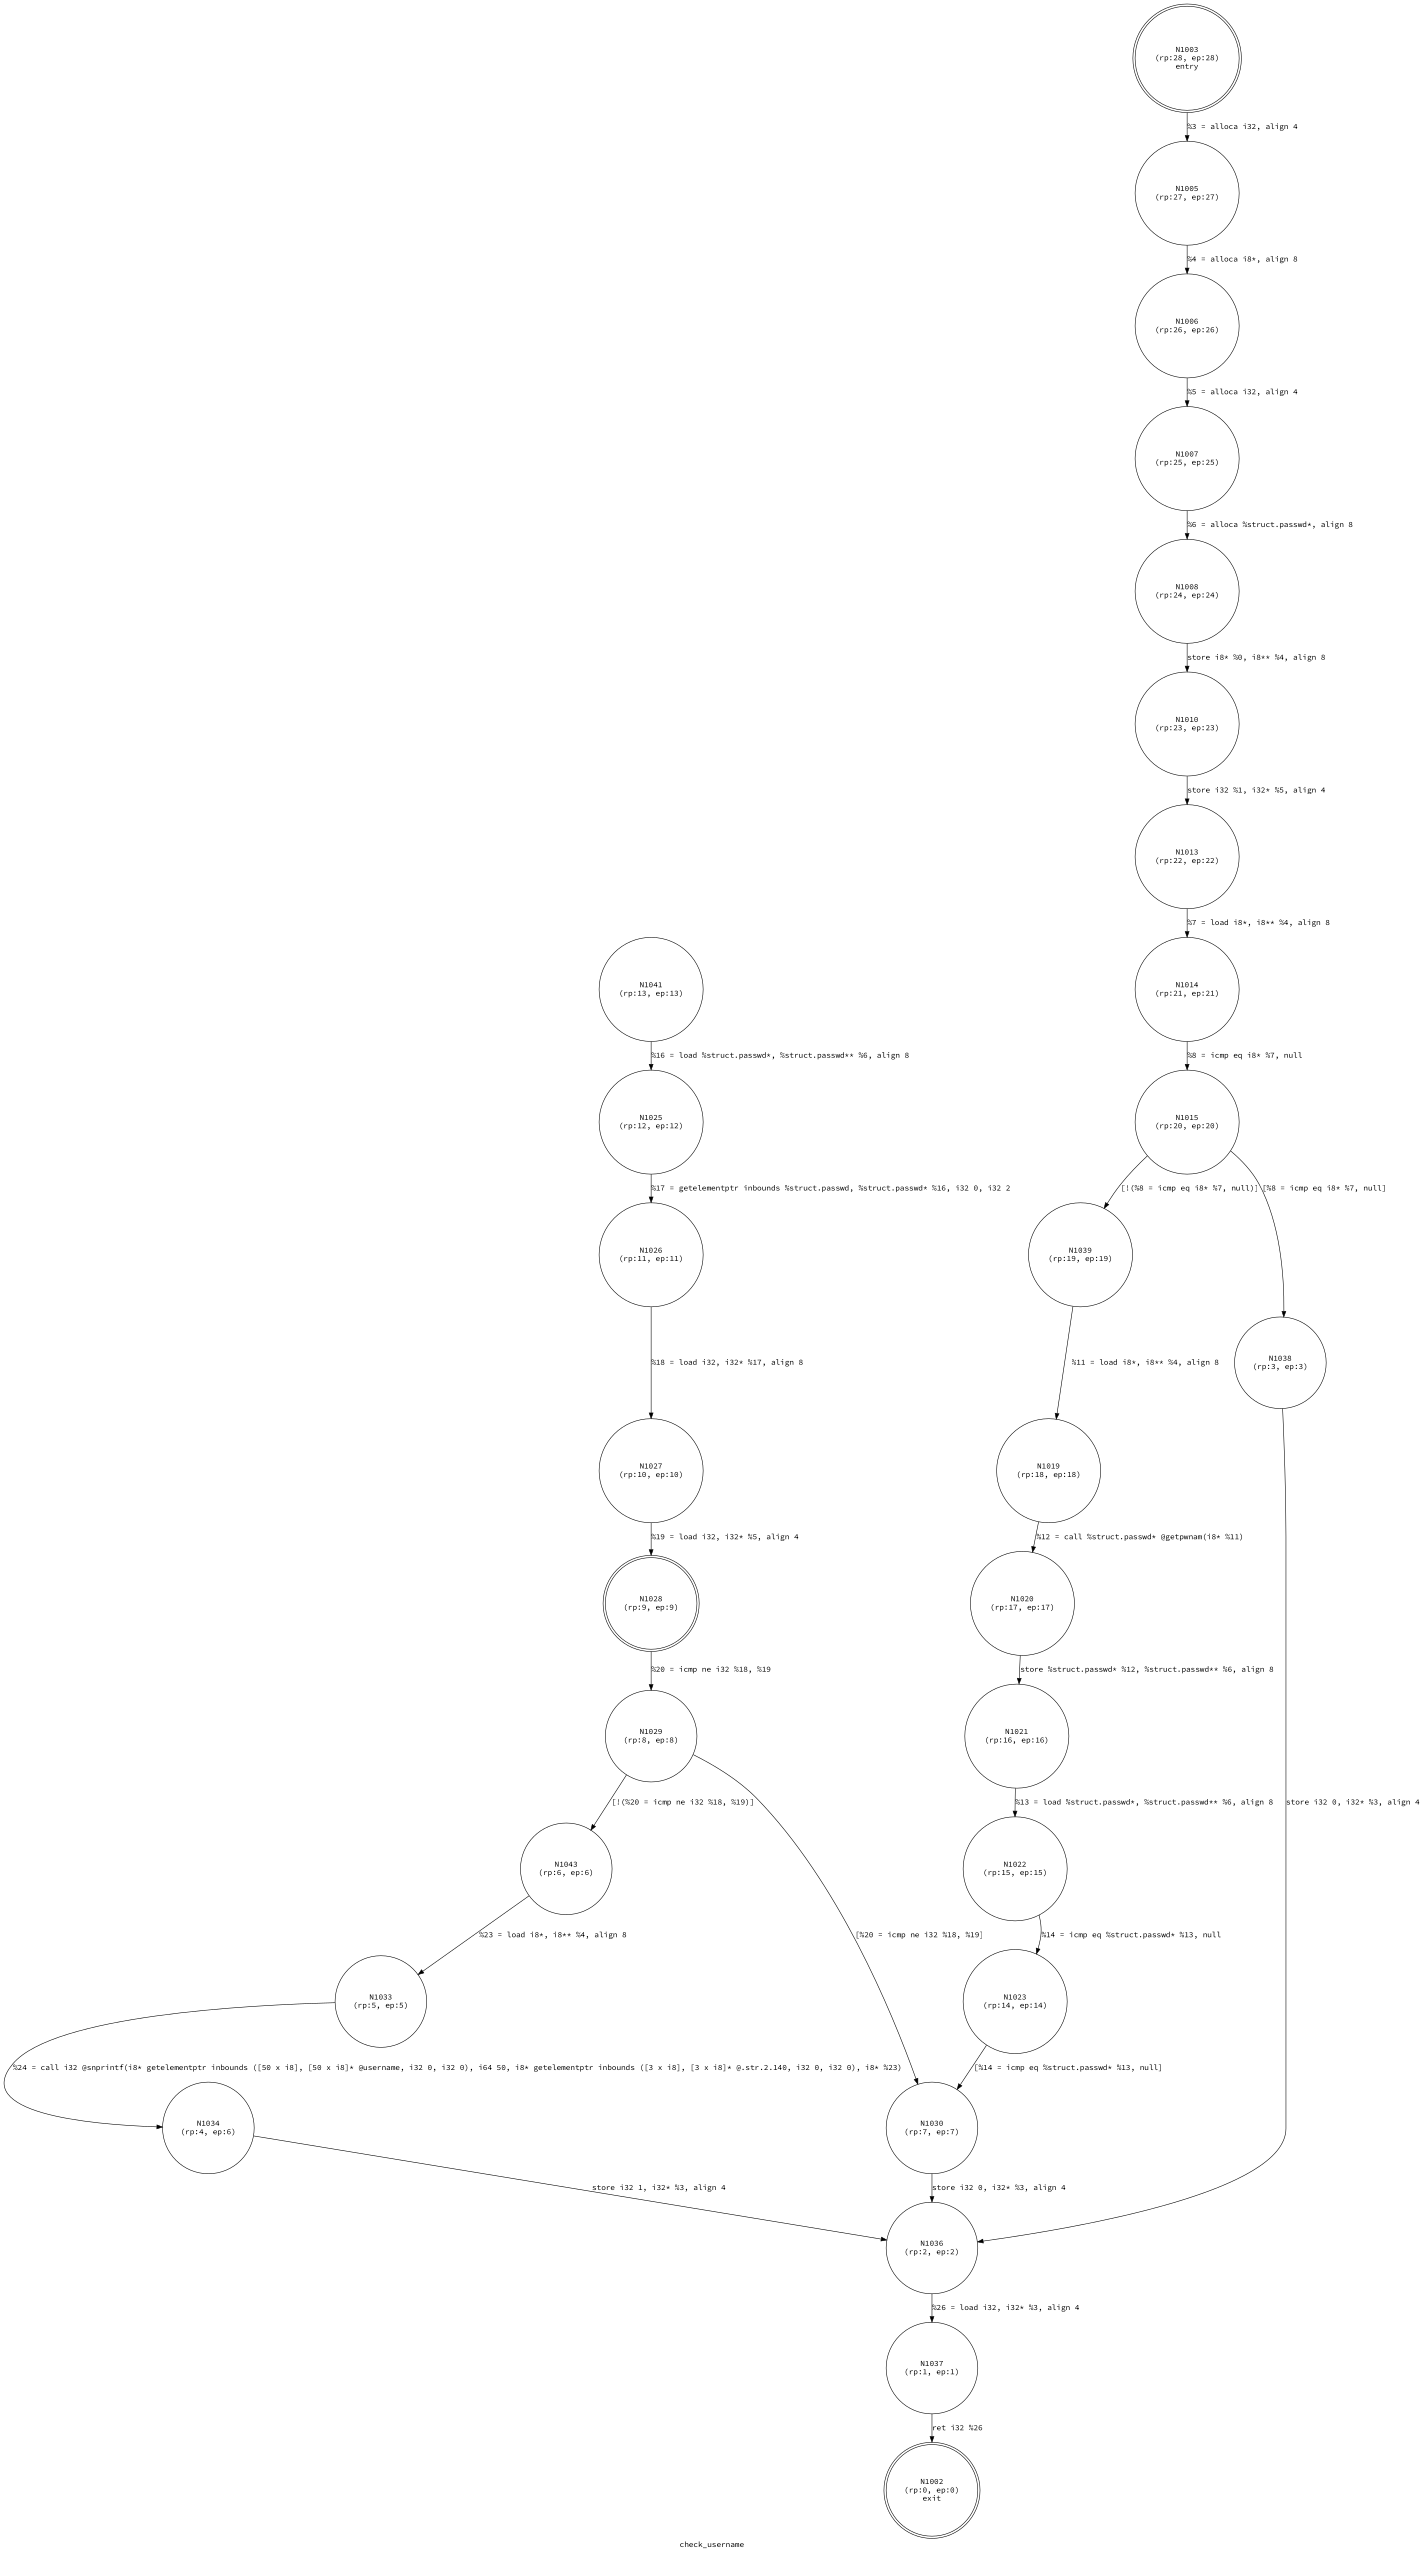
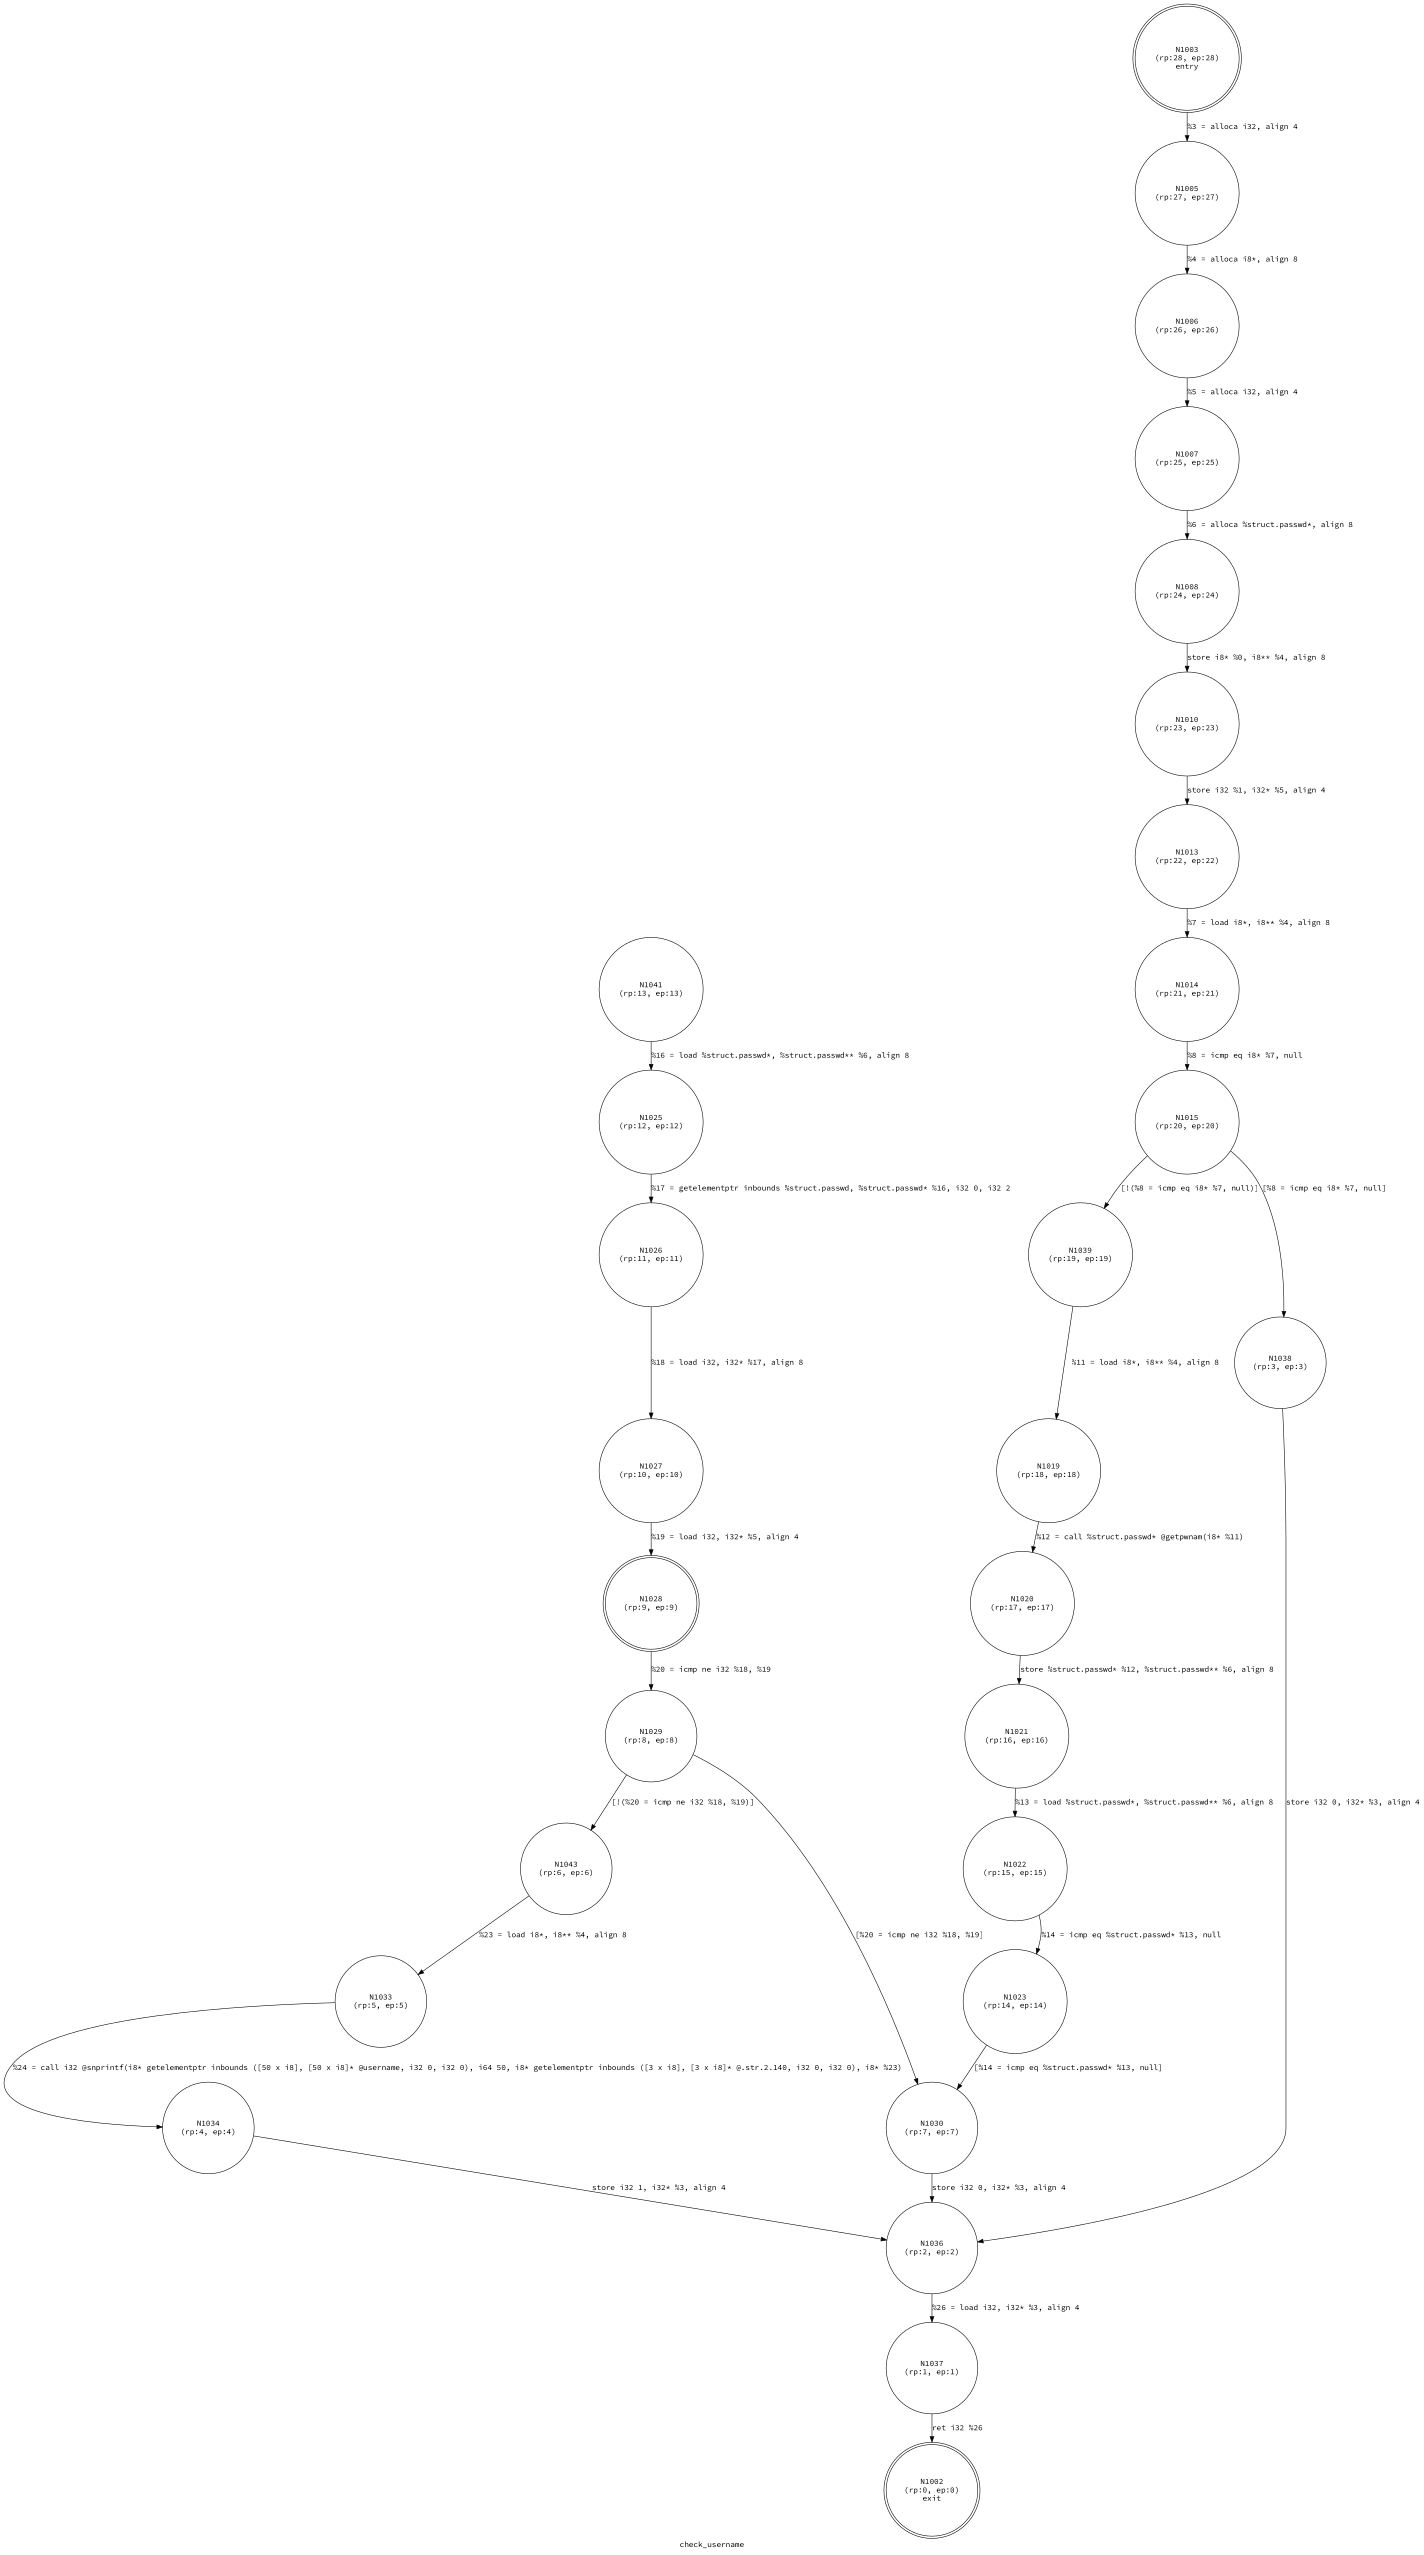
(208, 2128) -> (208, 2128)
